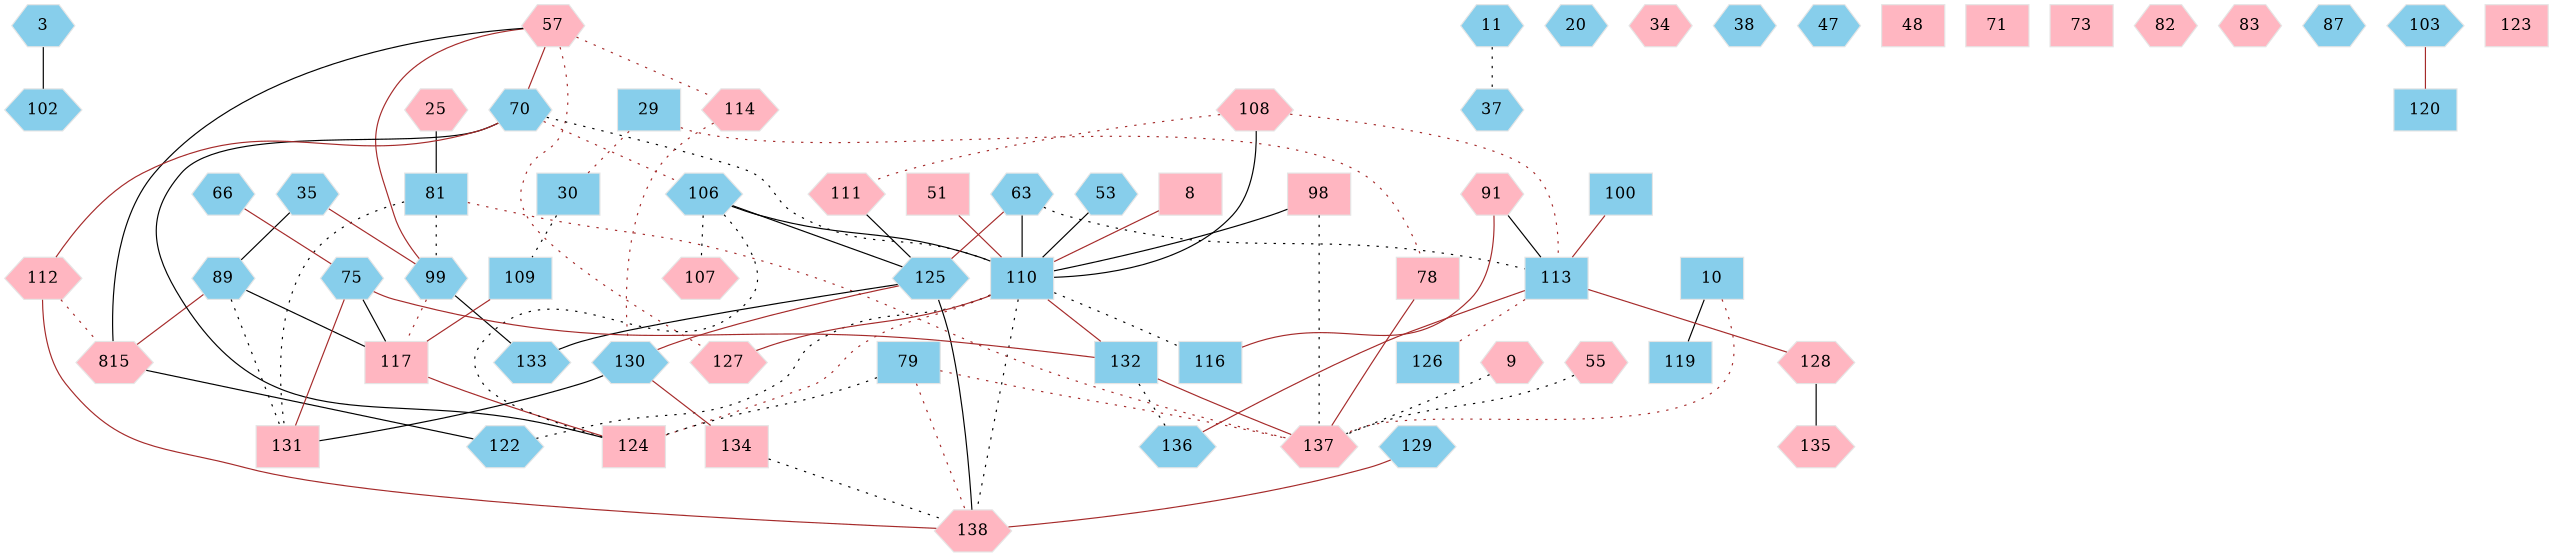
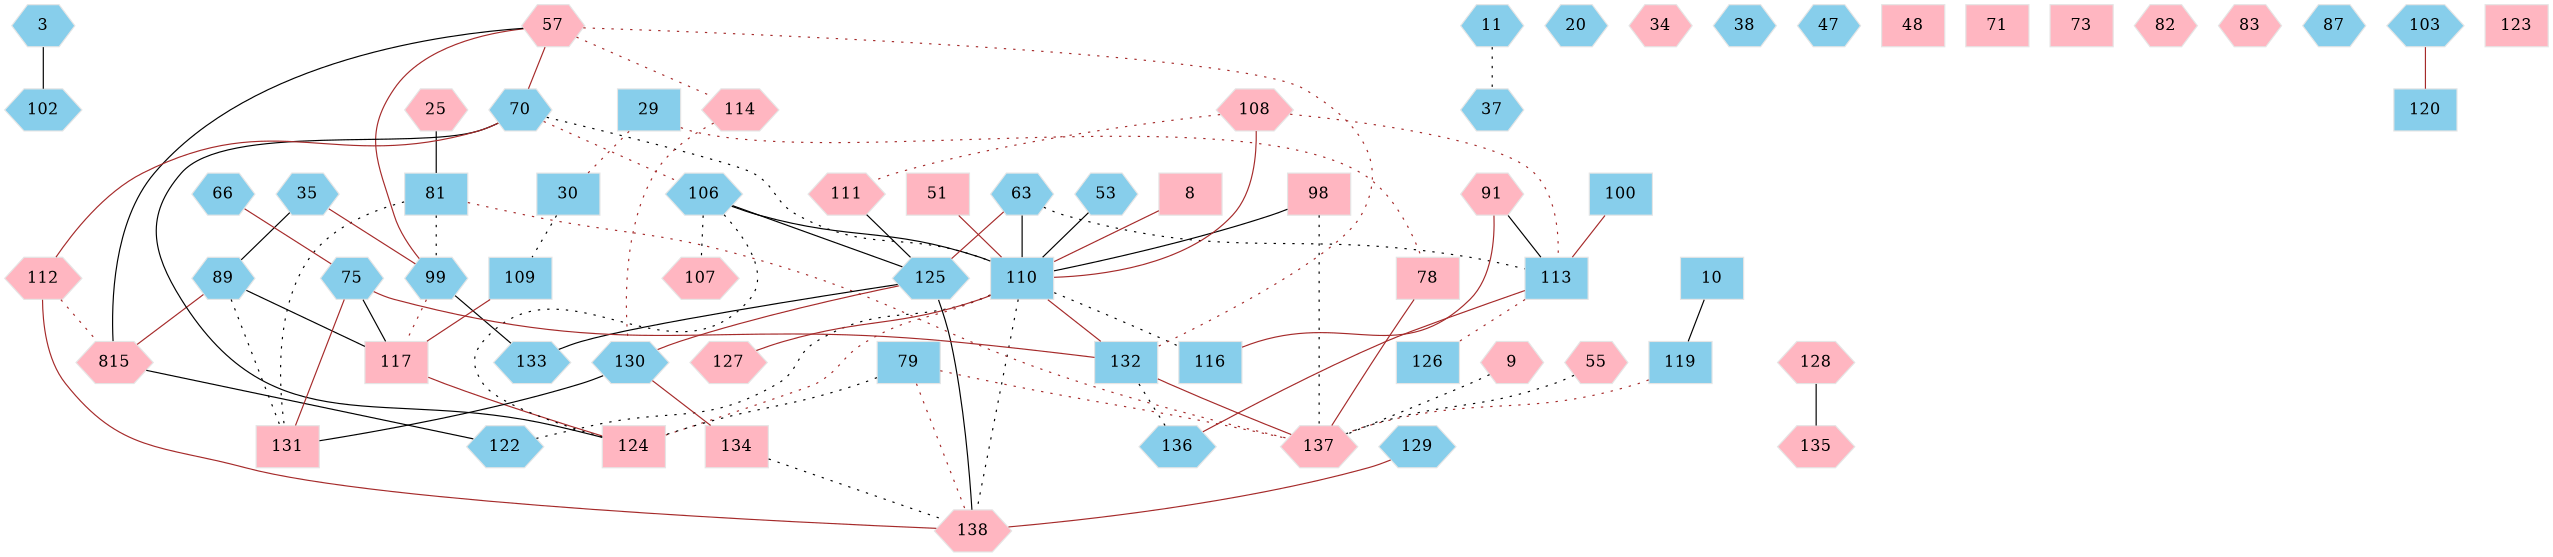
(537, 230) -> (1145, 61)
(1185, 249) -> (1185, 249)
(1688, 321) -> none
(1581, 419) -> (1505, 406)
